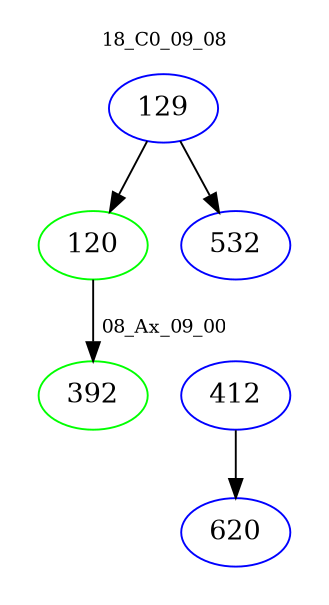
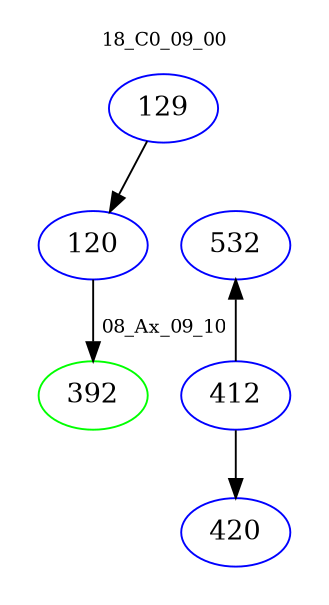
(164, 41) -> (164, 41)
(195, 168) -> (236, 330)
(93, 245) -> (93, 245)
(164, 328) -> (164, 328)
(236, 532) -> (236, 532)
